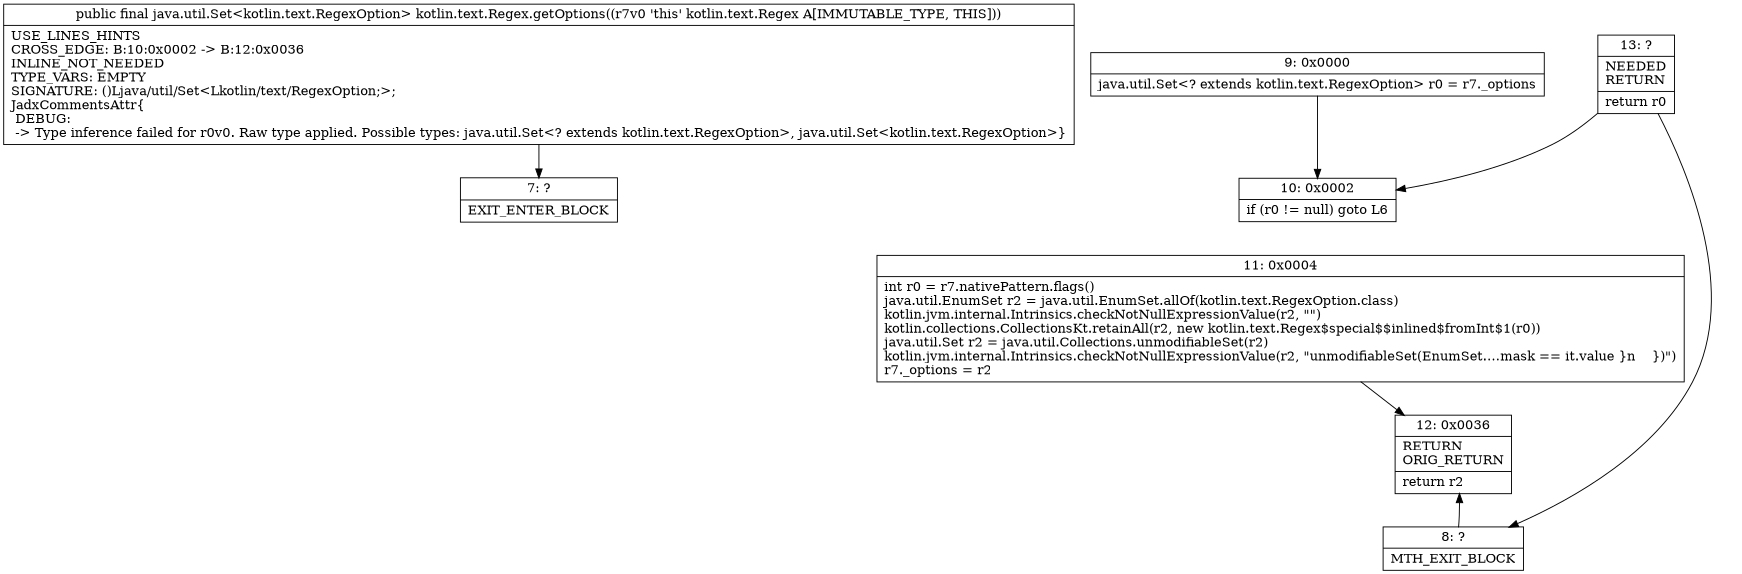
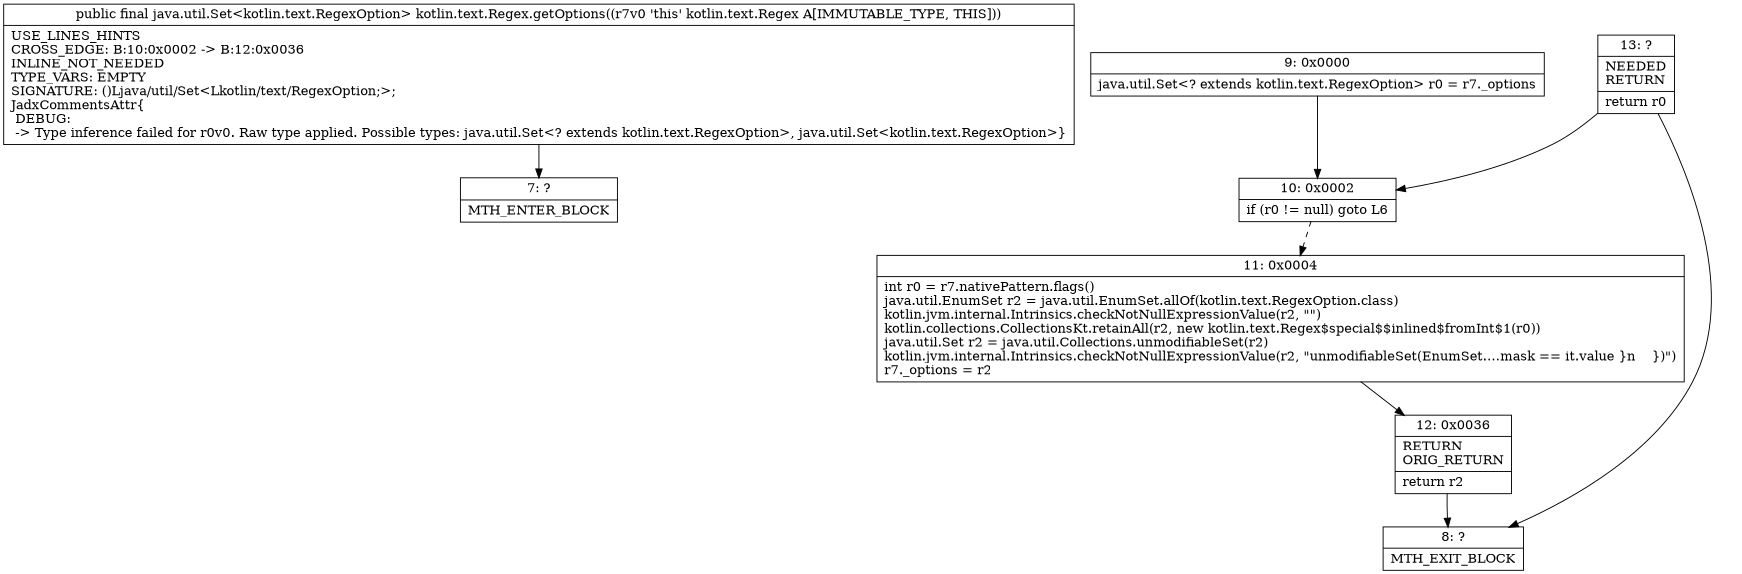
(538, 211) -> (539, 211)
none -> (1307, 234)
(1459, 515) -> (1447, 506)
